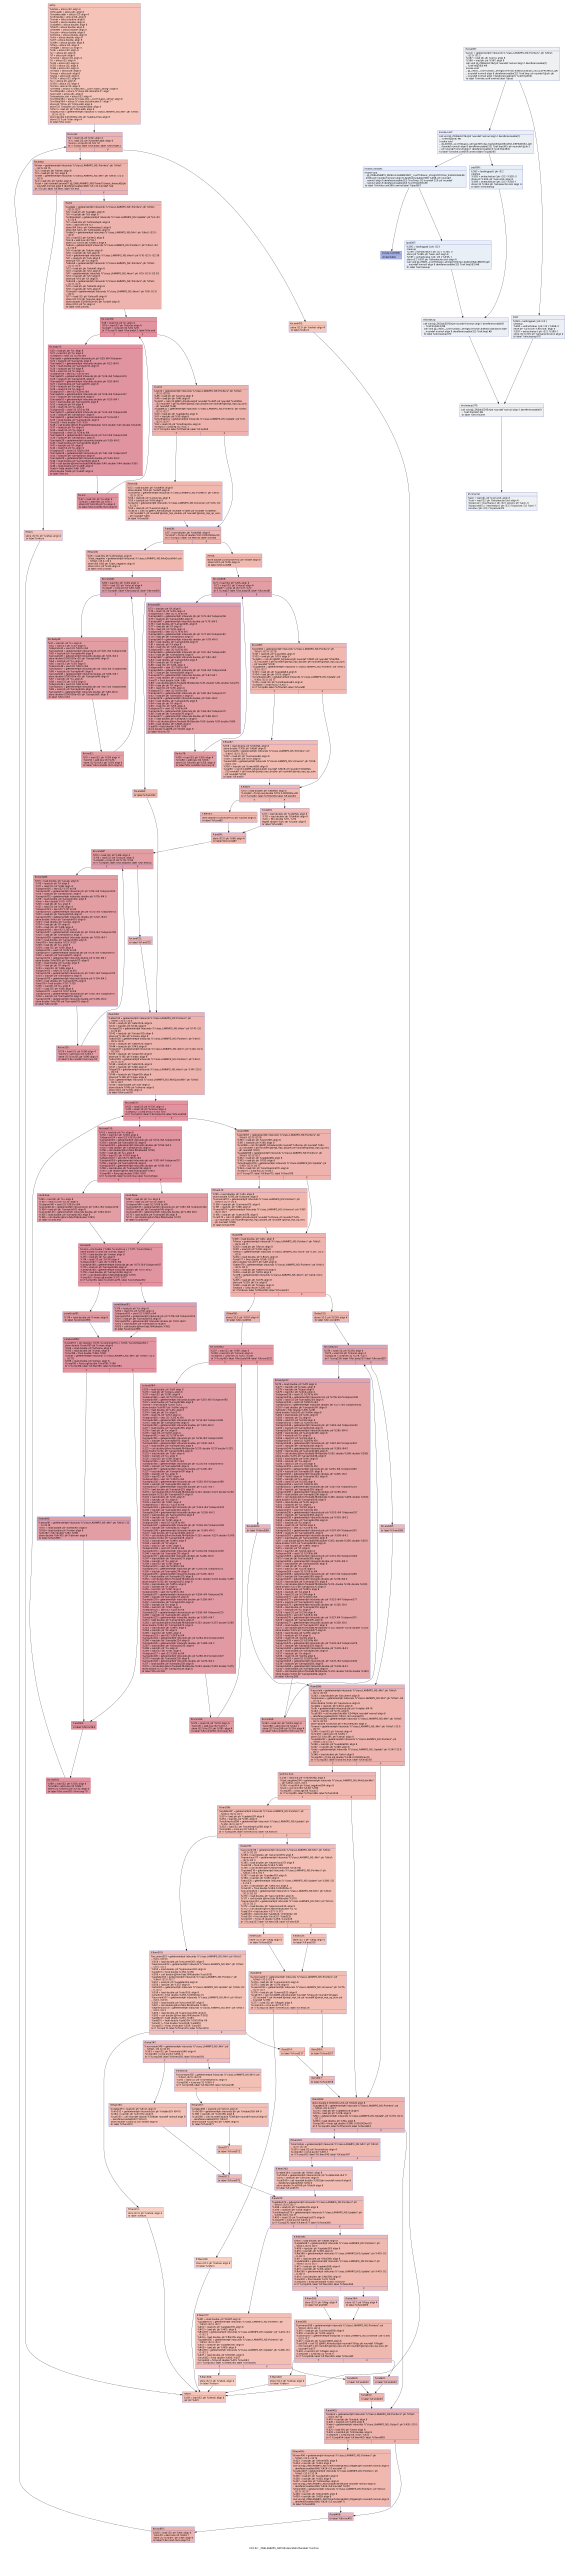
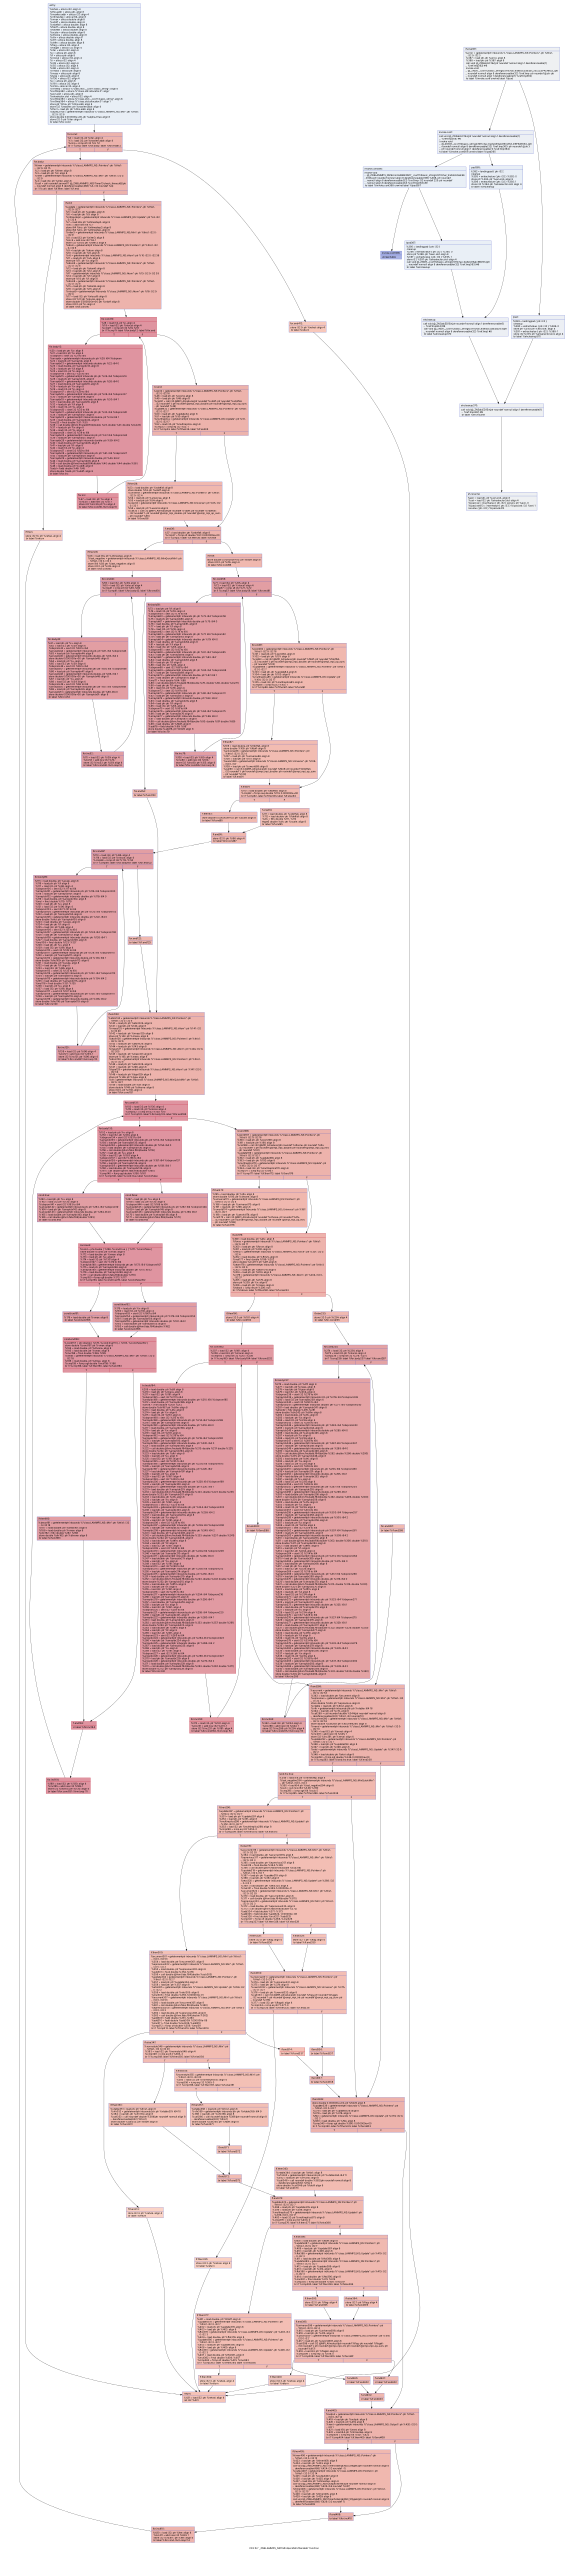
(94, 64) -> (94, 64)
(285, 804) -> none
(388, 1443) -> none
(335, 2150) -> none
